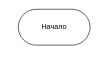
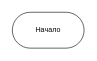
(54, 27) -> (48, 30)
